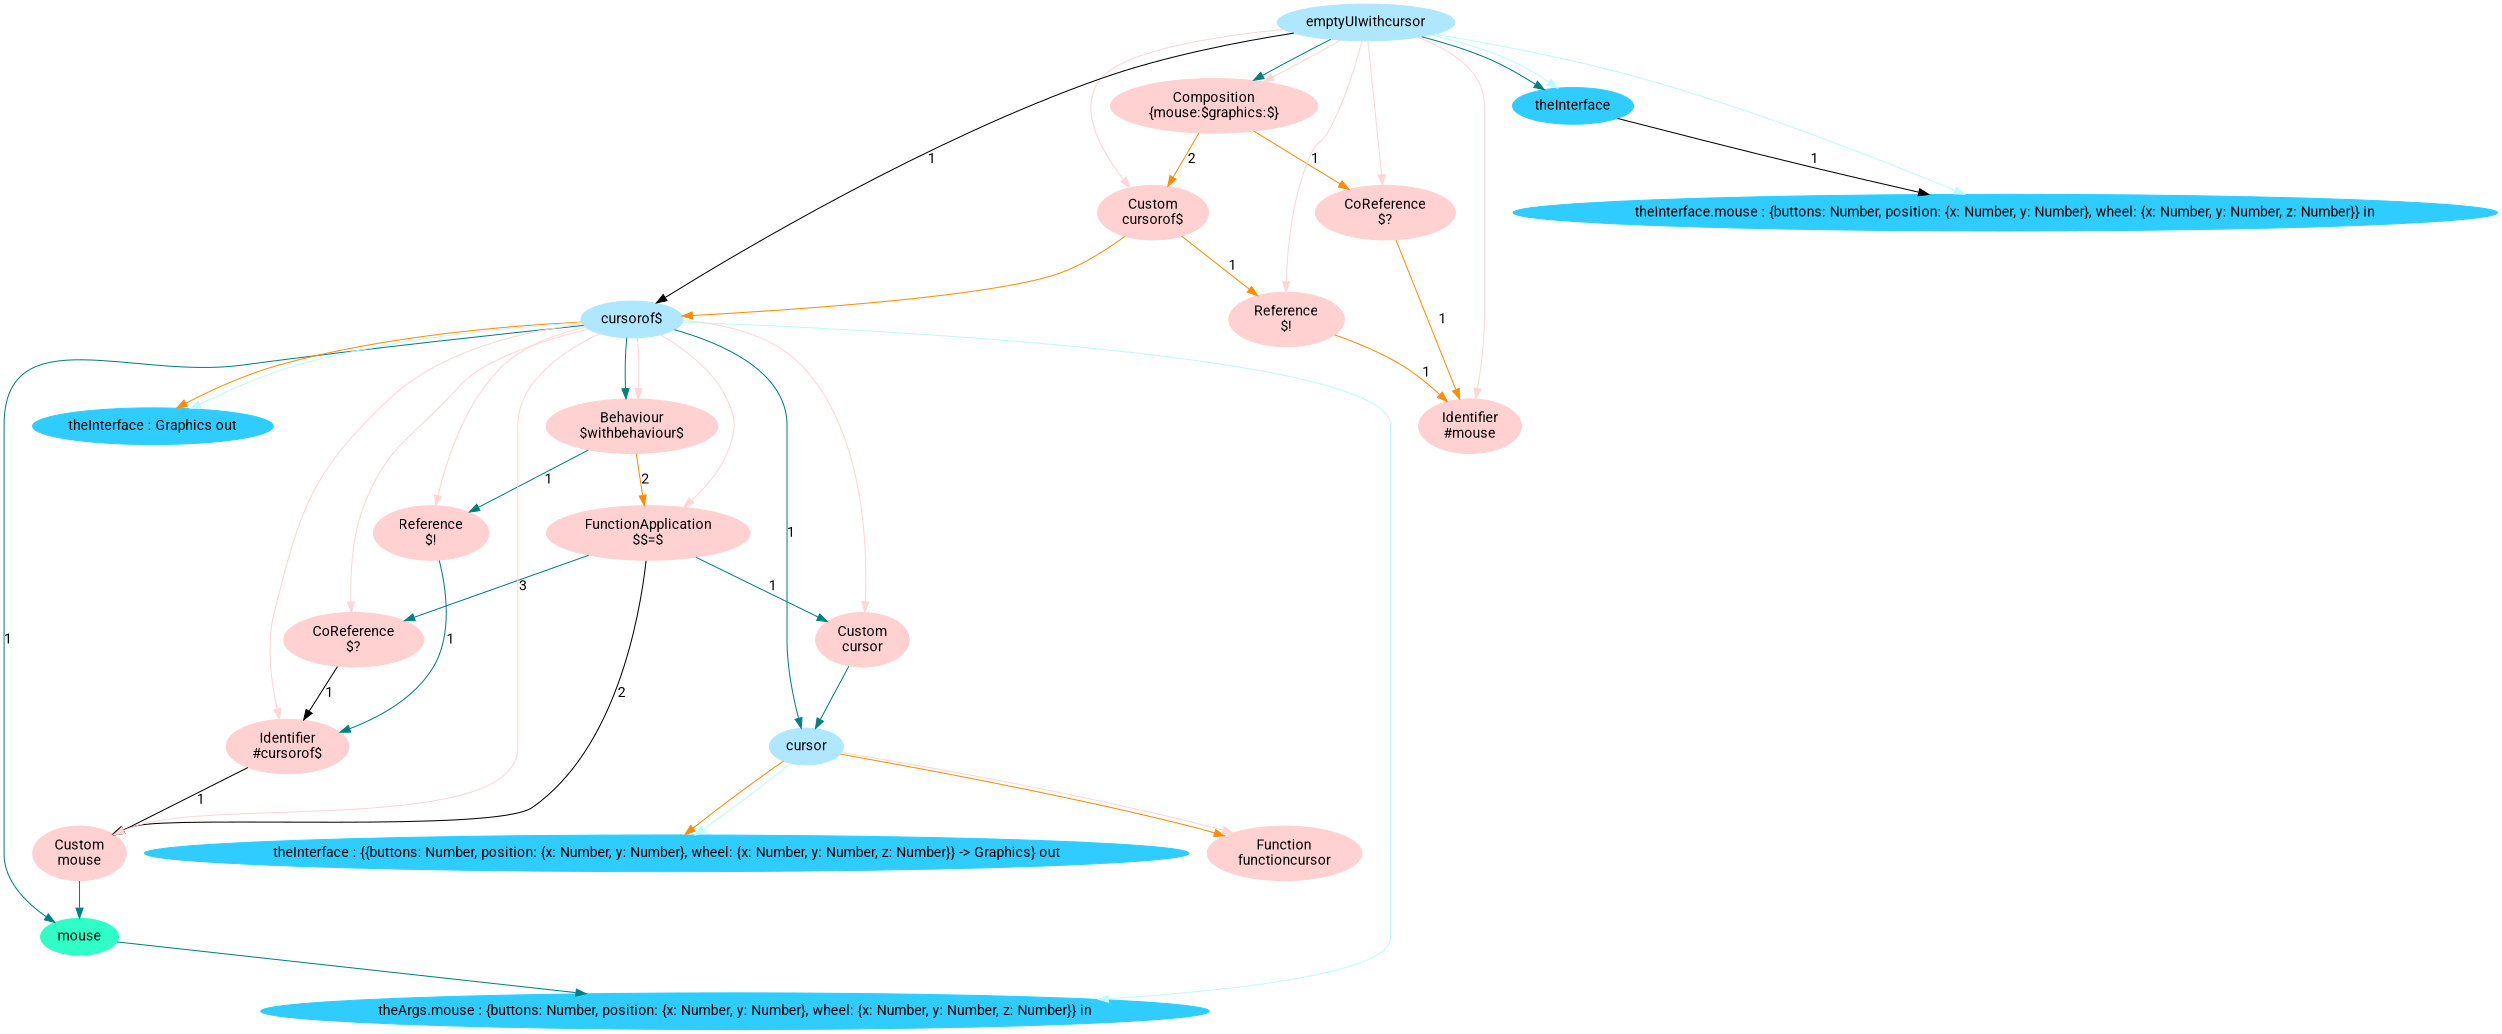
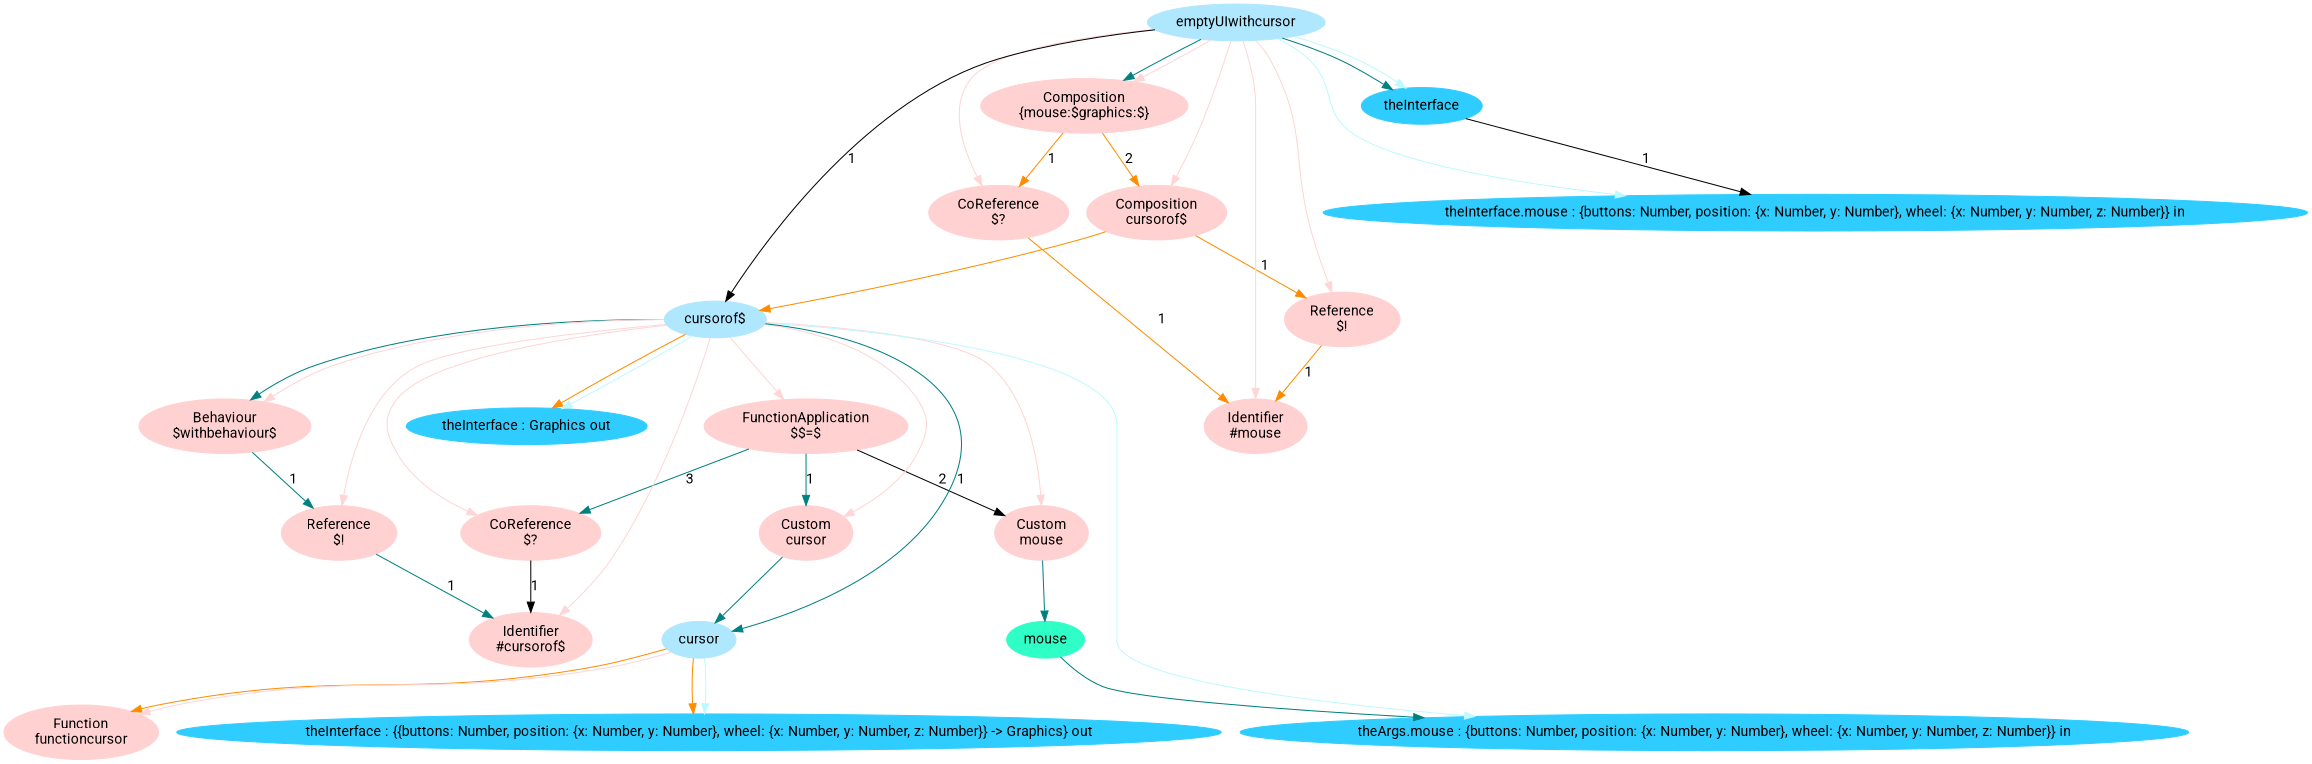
(1153, 213) -> (1157, 213)
(25, 374) -> none
(639, 475) -> none
(186, 799) -> none
